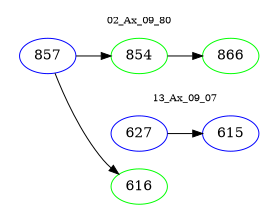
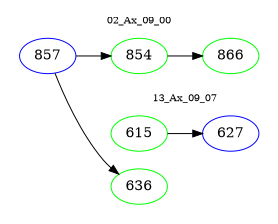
(139, 21) -> (139, 21)
(180, 134) -> (180, 134)
(231, 134) -> (139, 134)
(139, 187) -> (139, 187)
